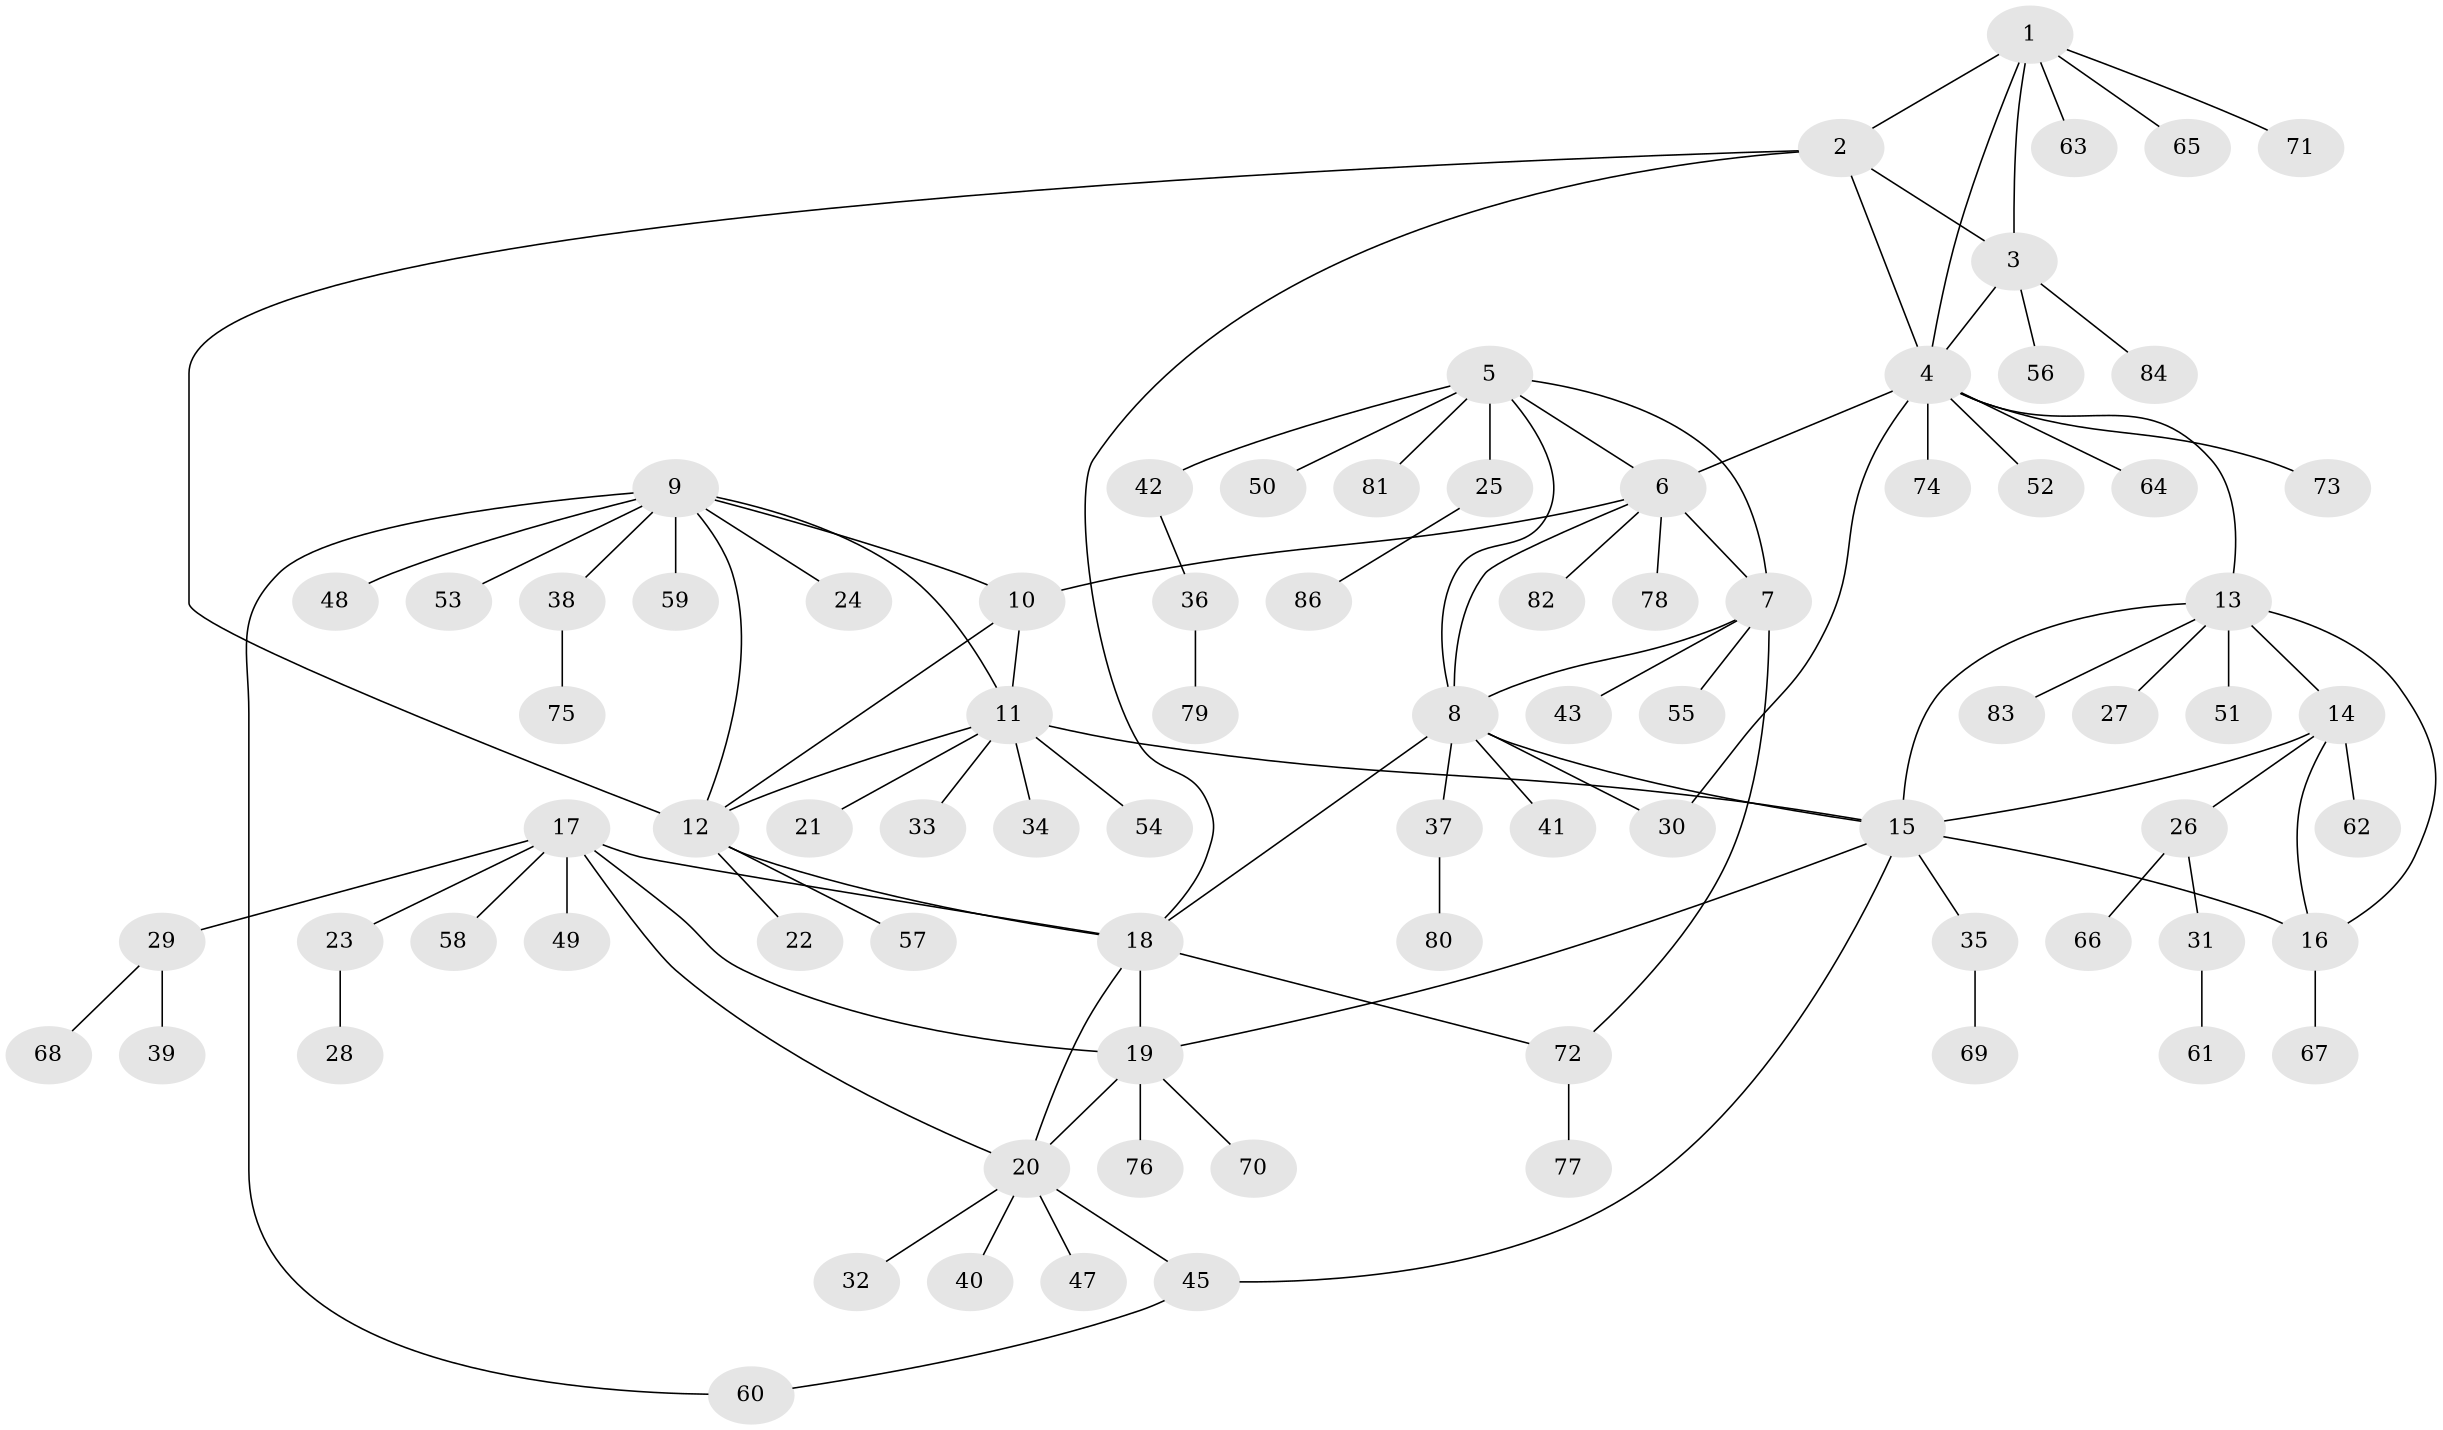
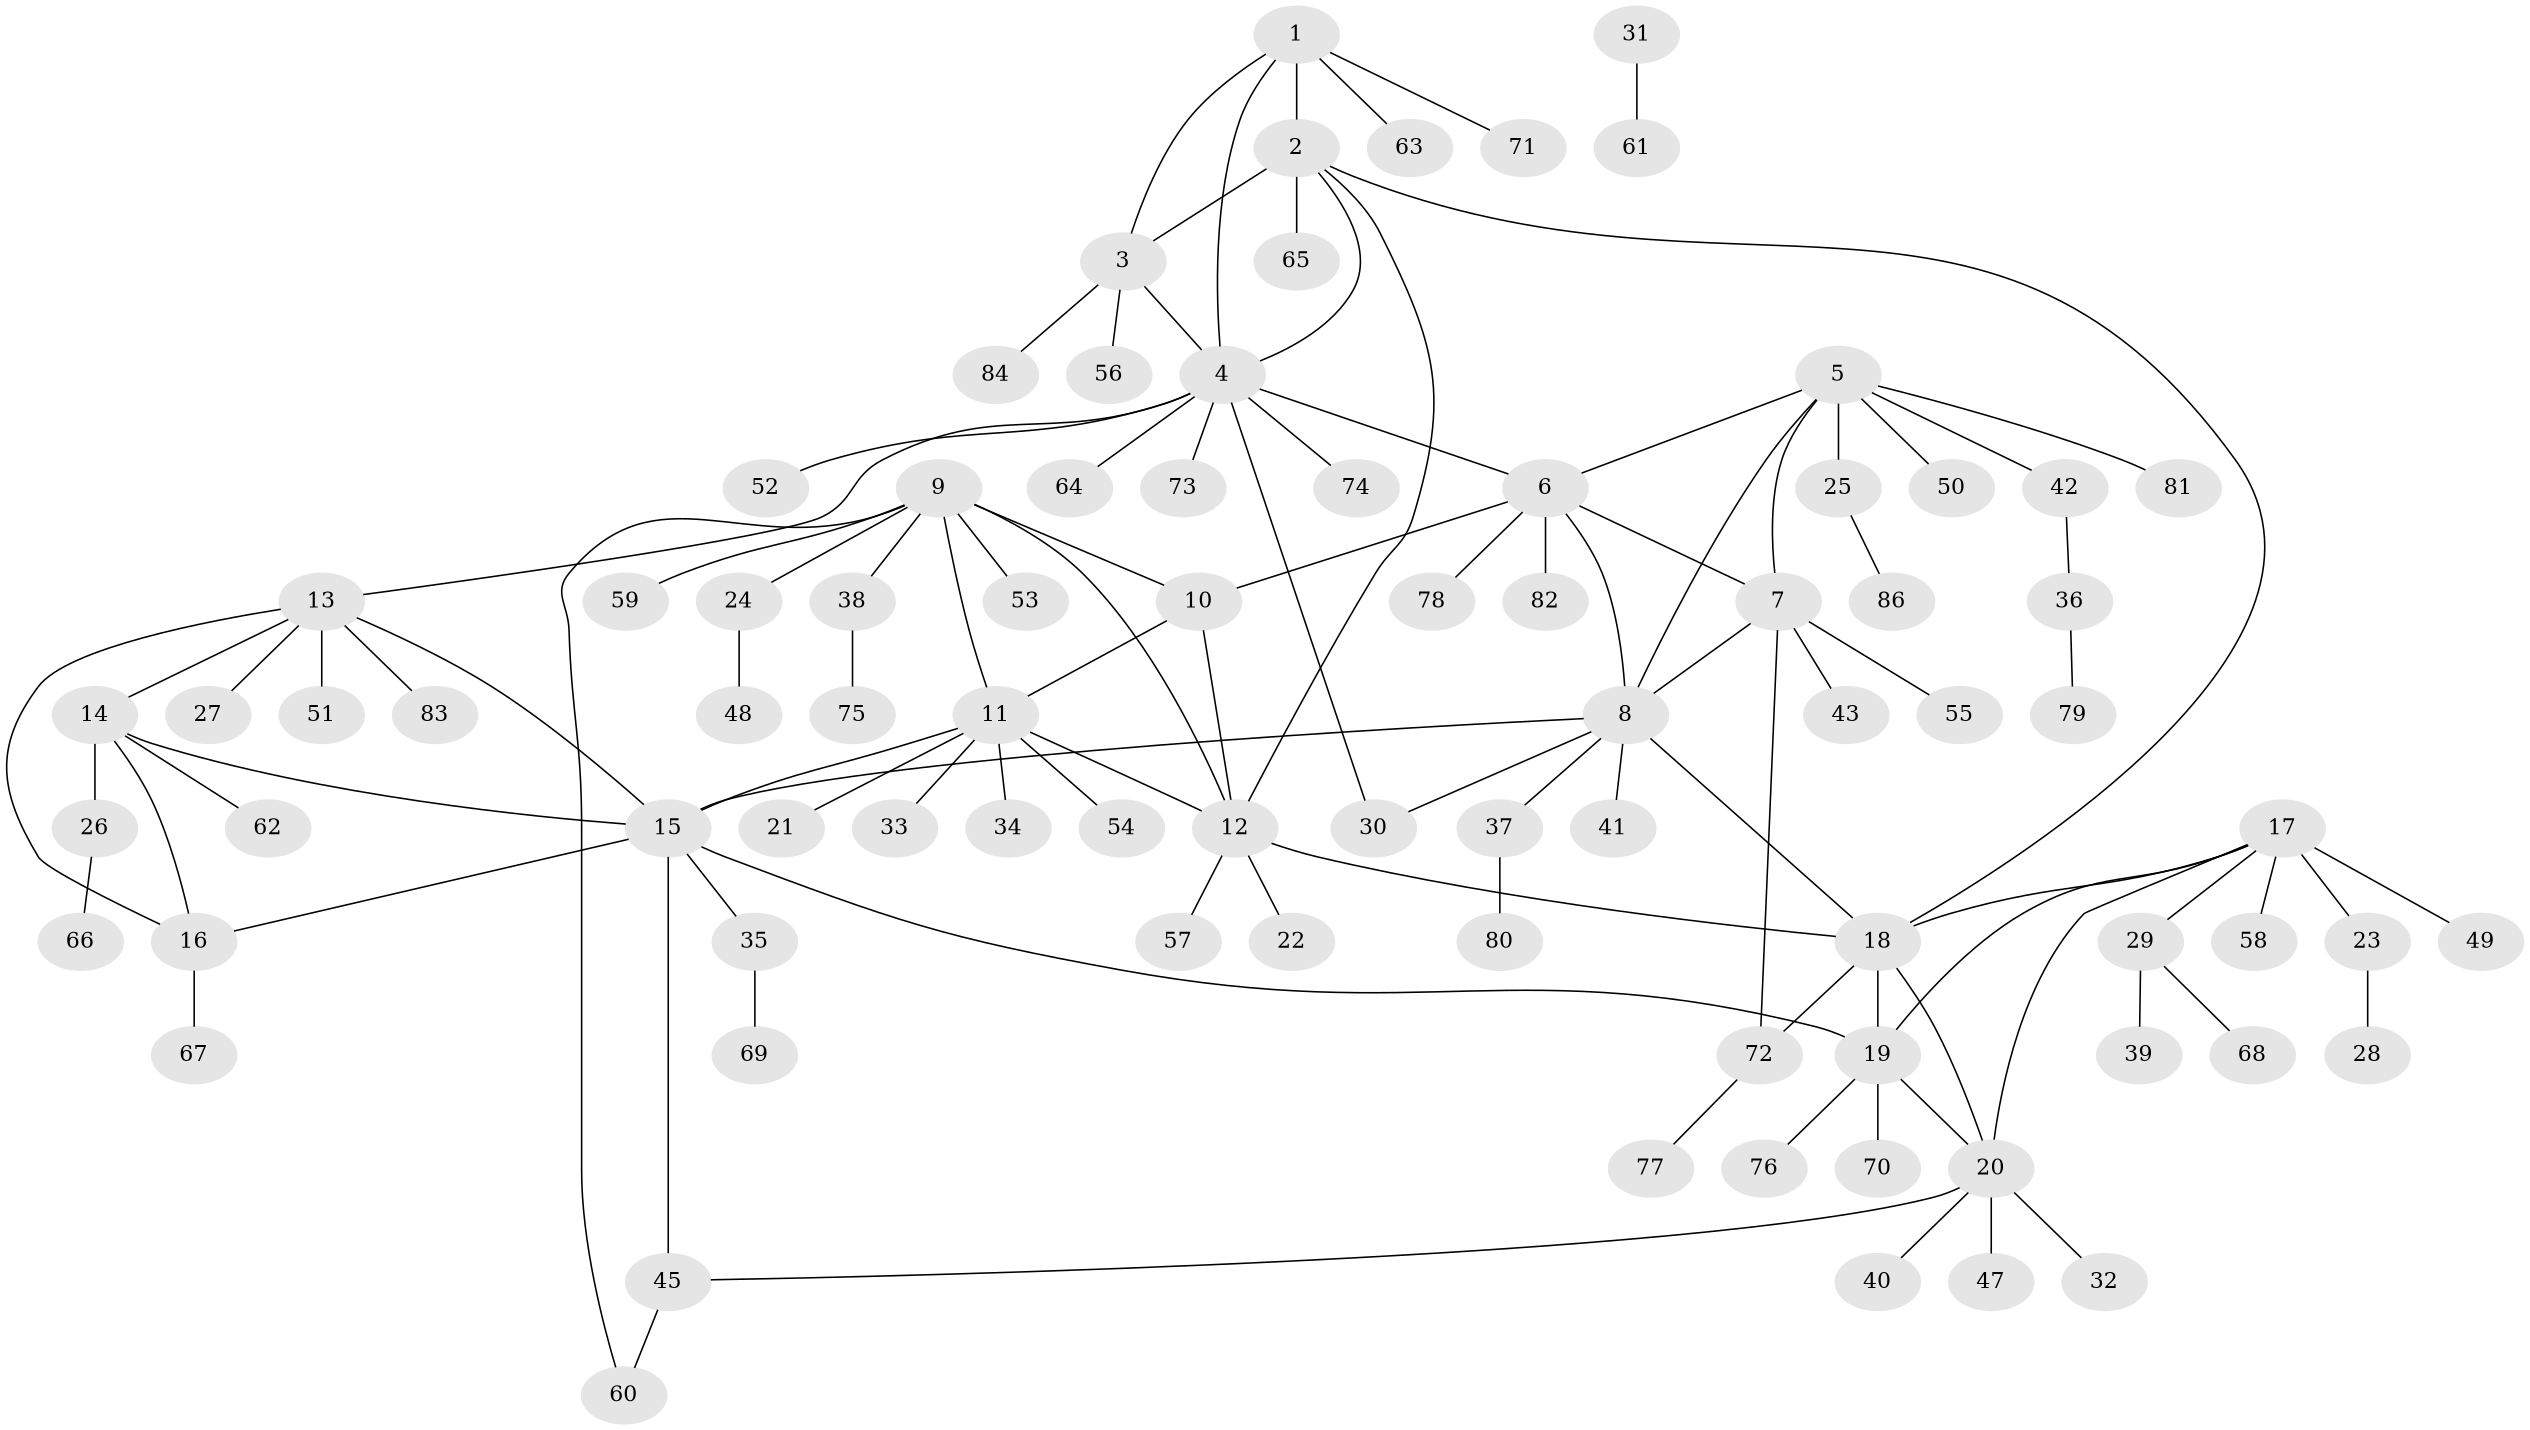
(2109, 91) -> (1297, 205)
(501, 537) -> (739, 659)
(2193, 882) -> none
